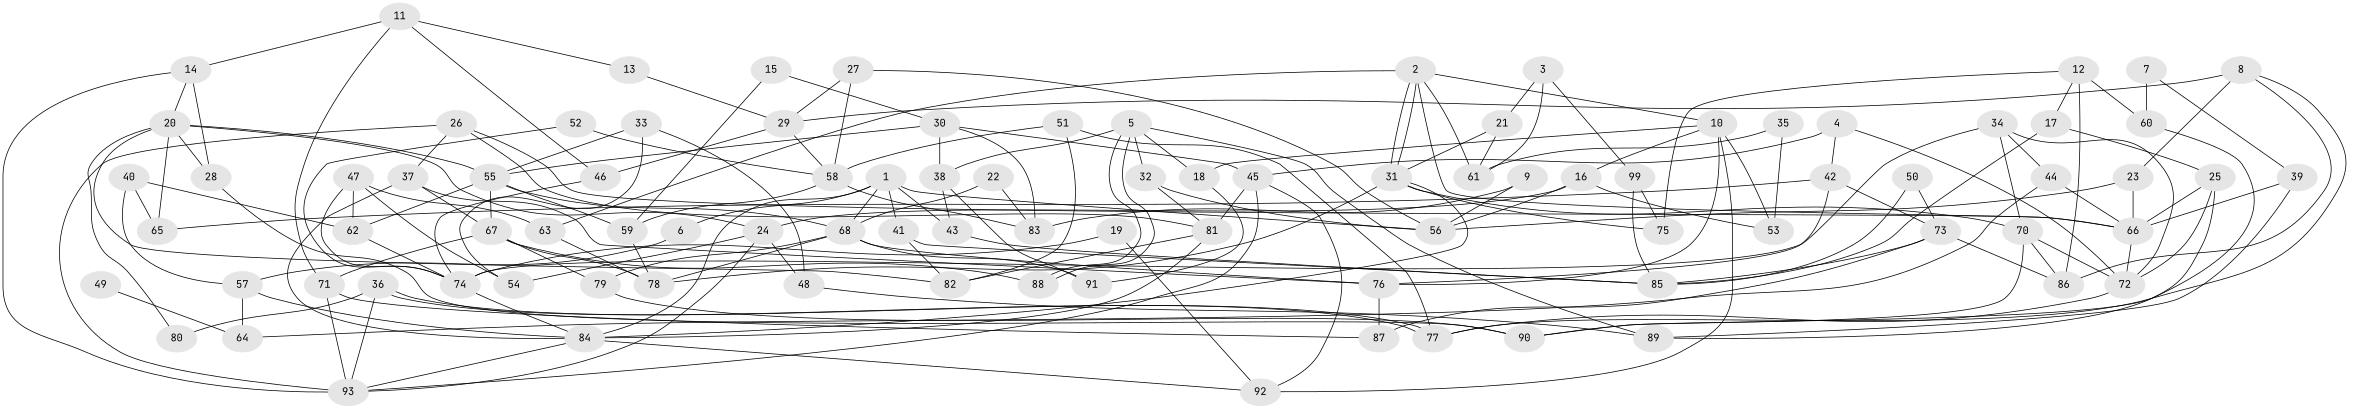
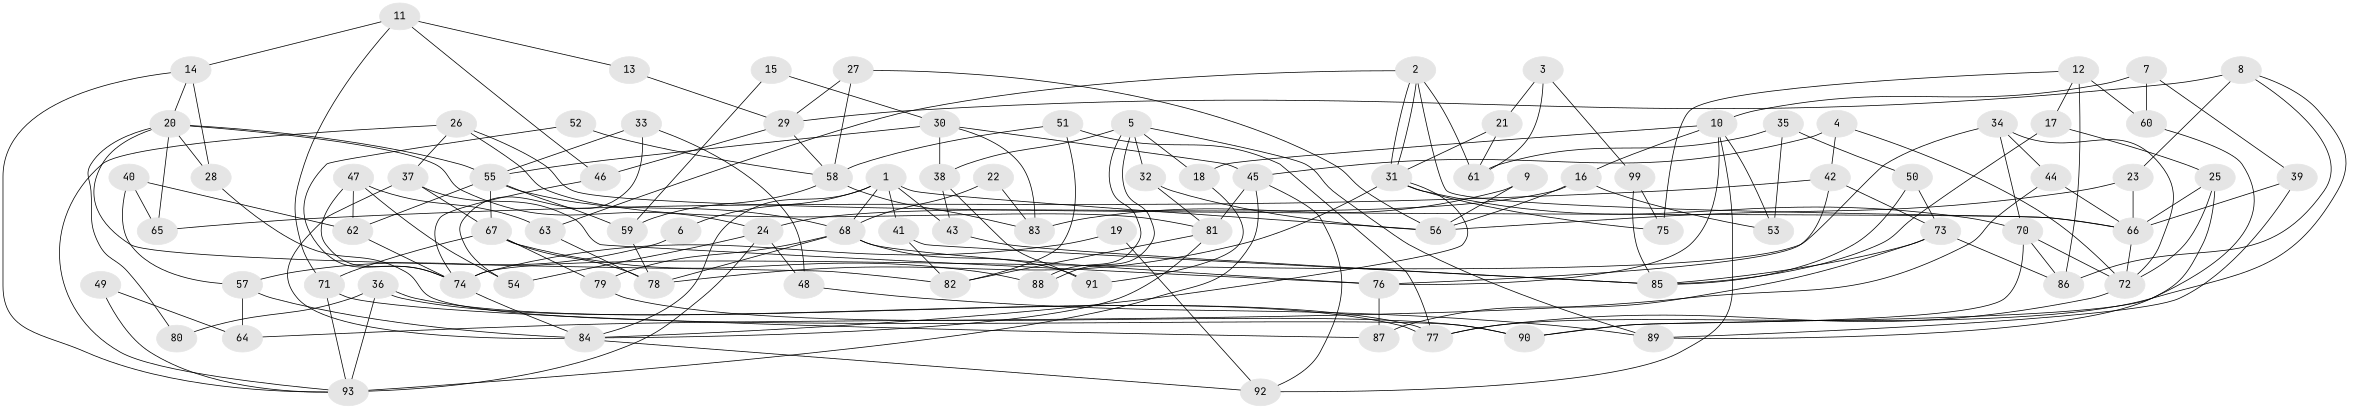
(1573, 98) -> (1932, 97)
none -> (1847, 152)
(467, 365) -> (167, 361)
